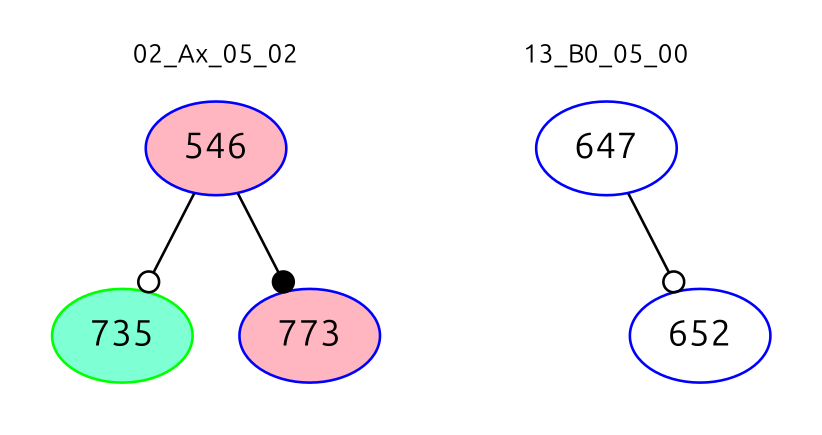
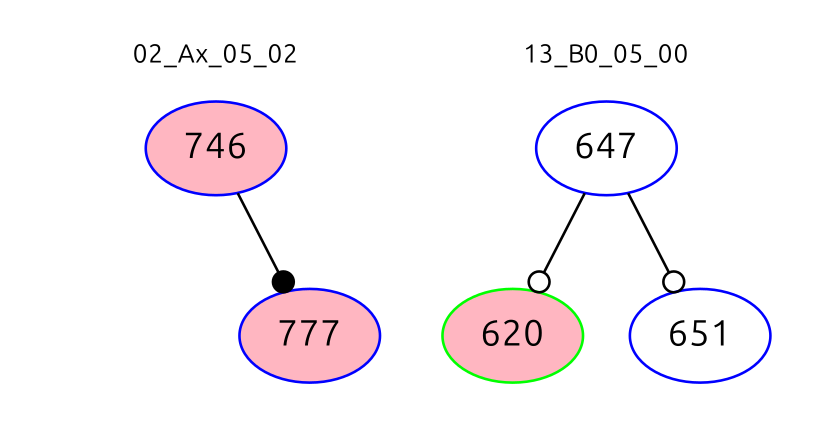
(216, 148) -> (216, 148)
(122, 336) -> none
(310, 336) -> (310, 336)
none -> (513, 336)
(700, 336) -> (700, 336)
